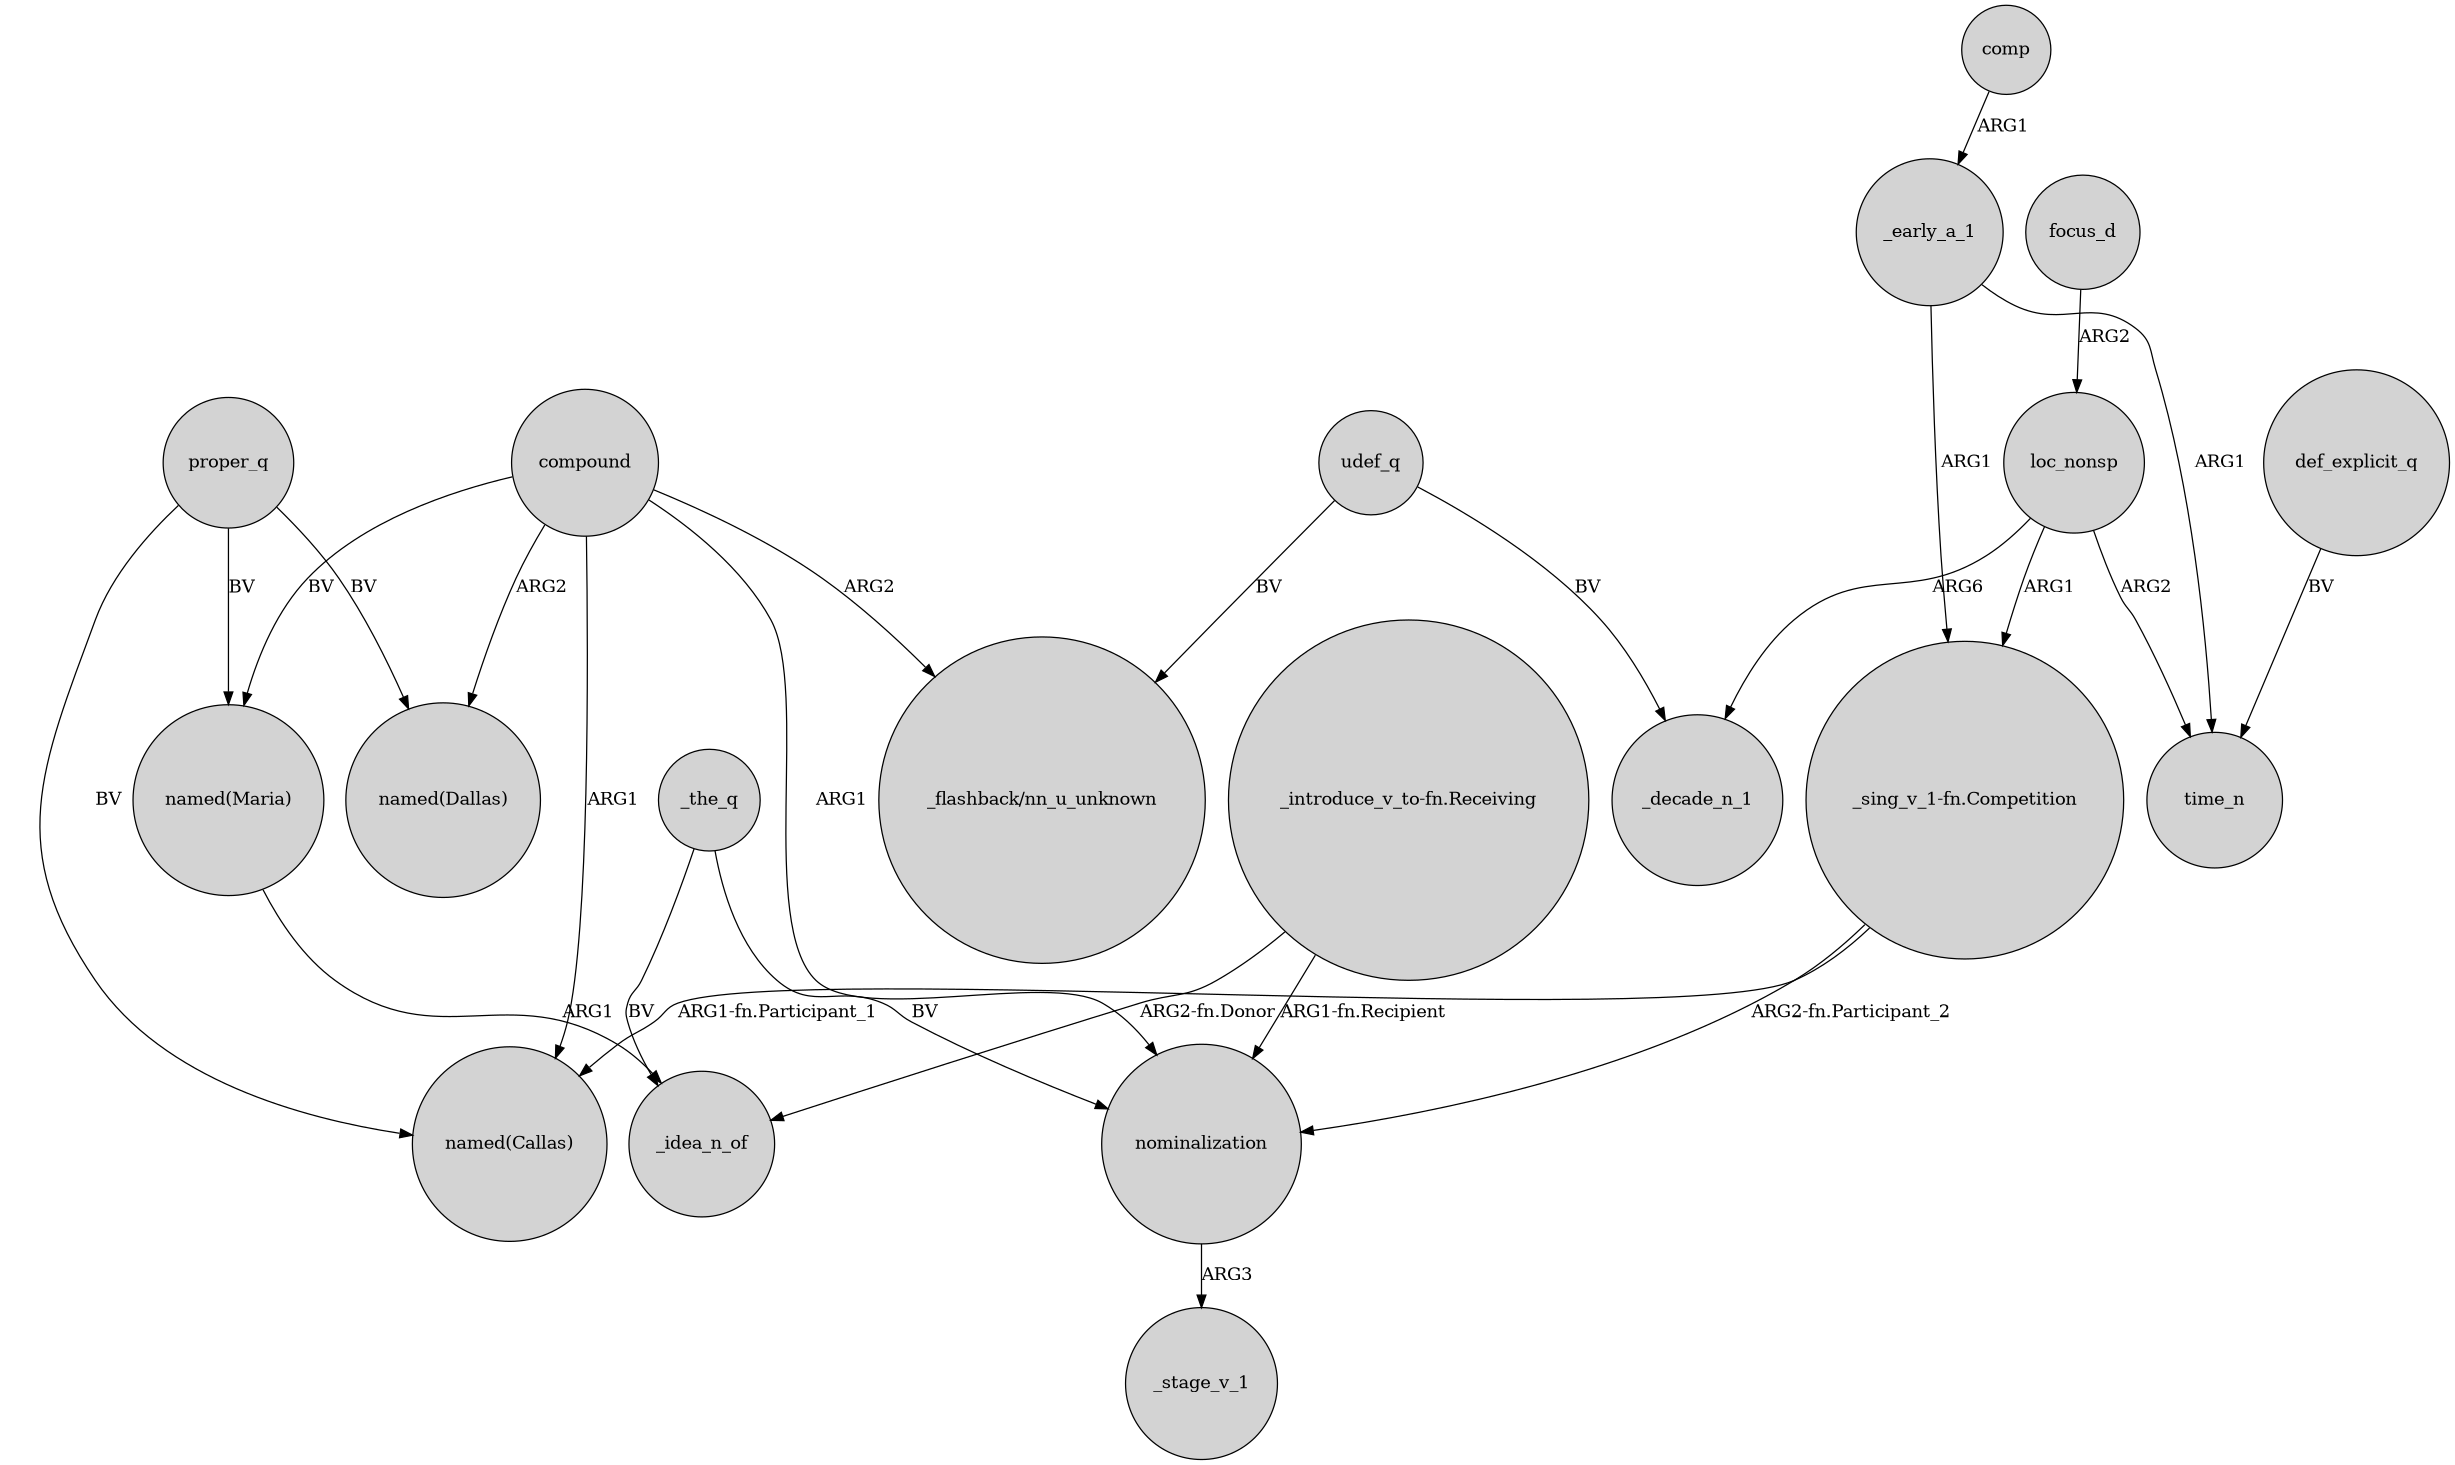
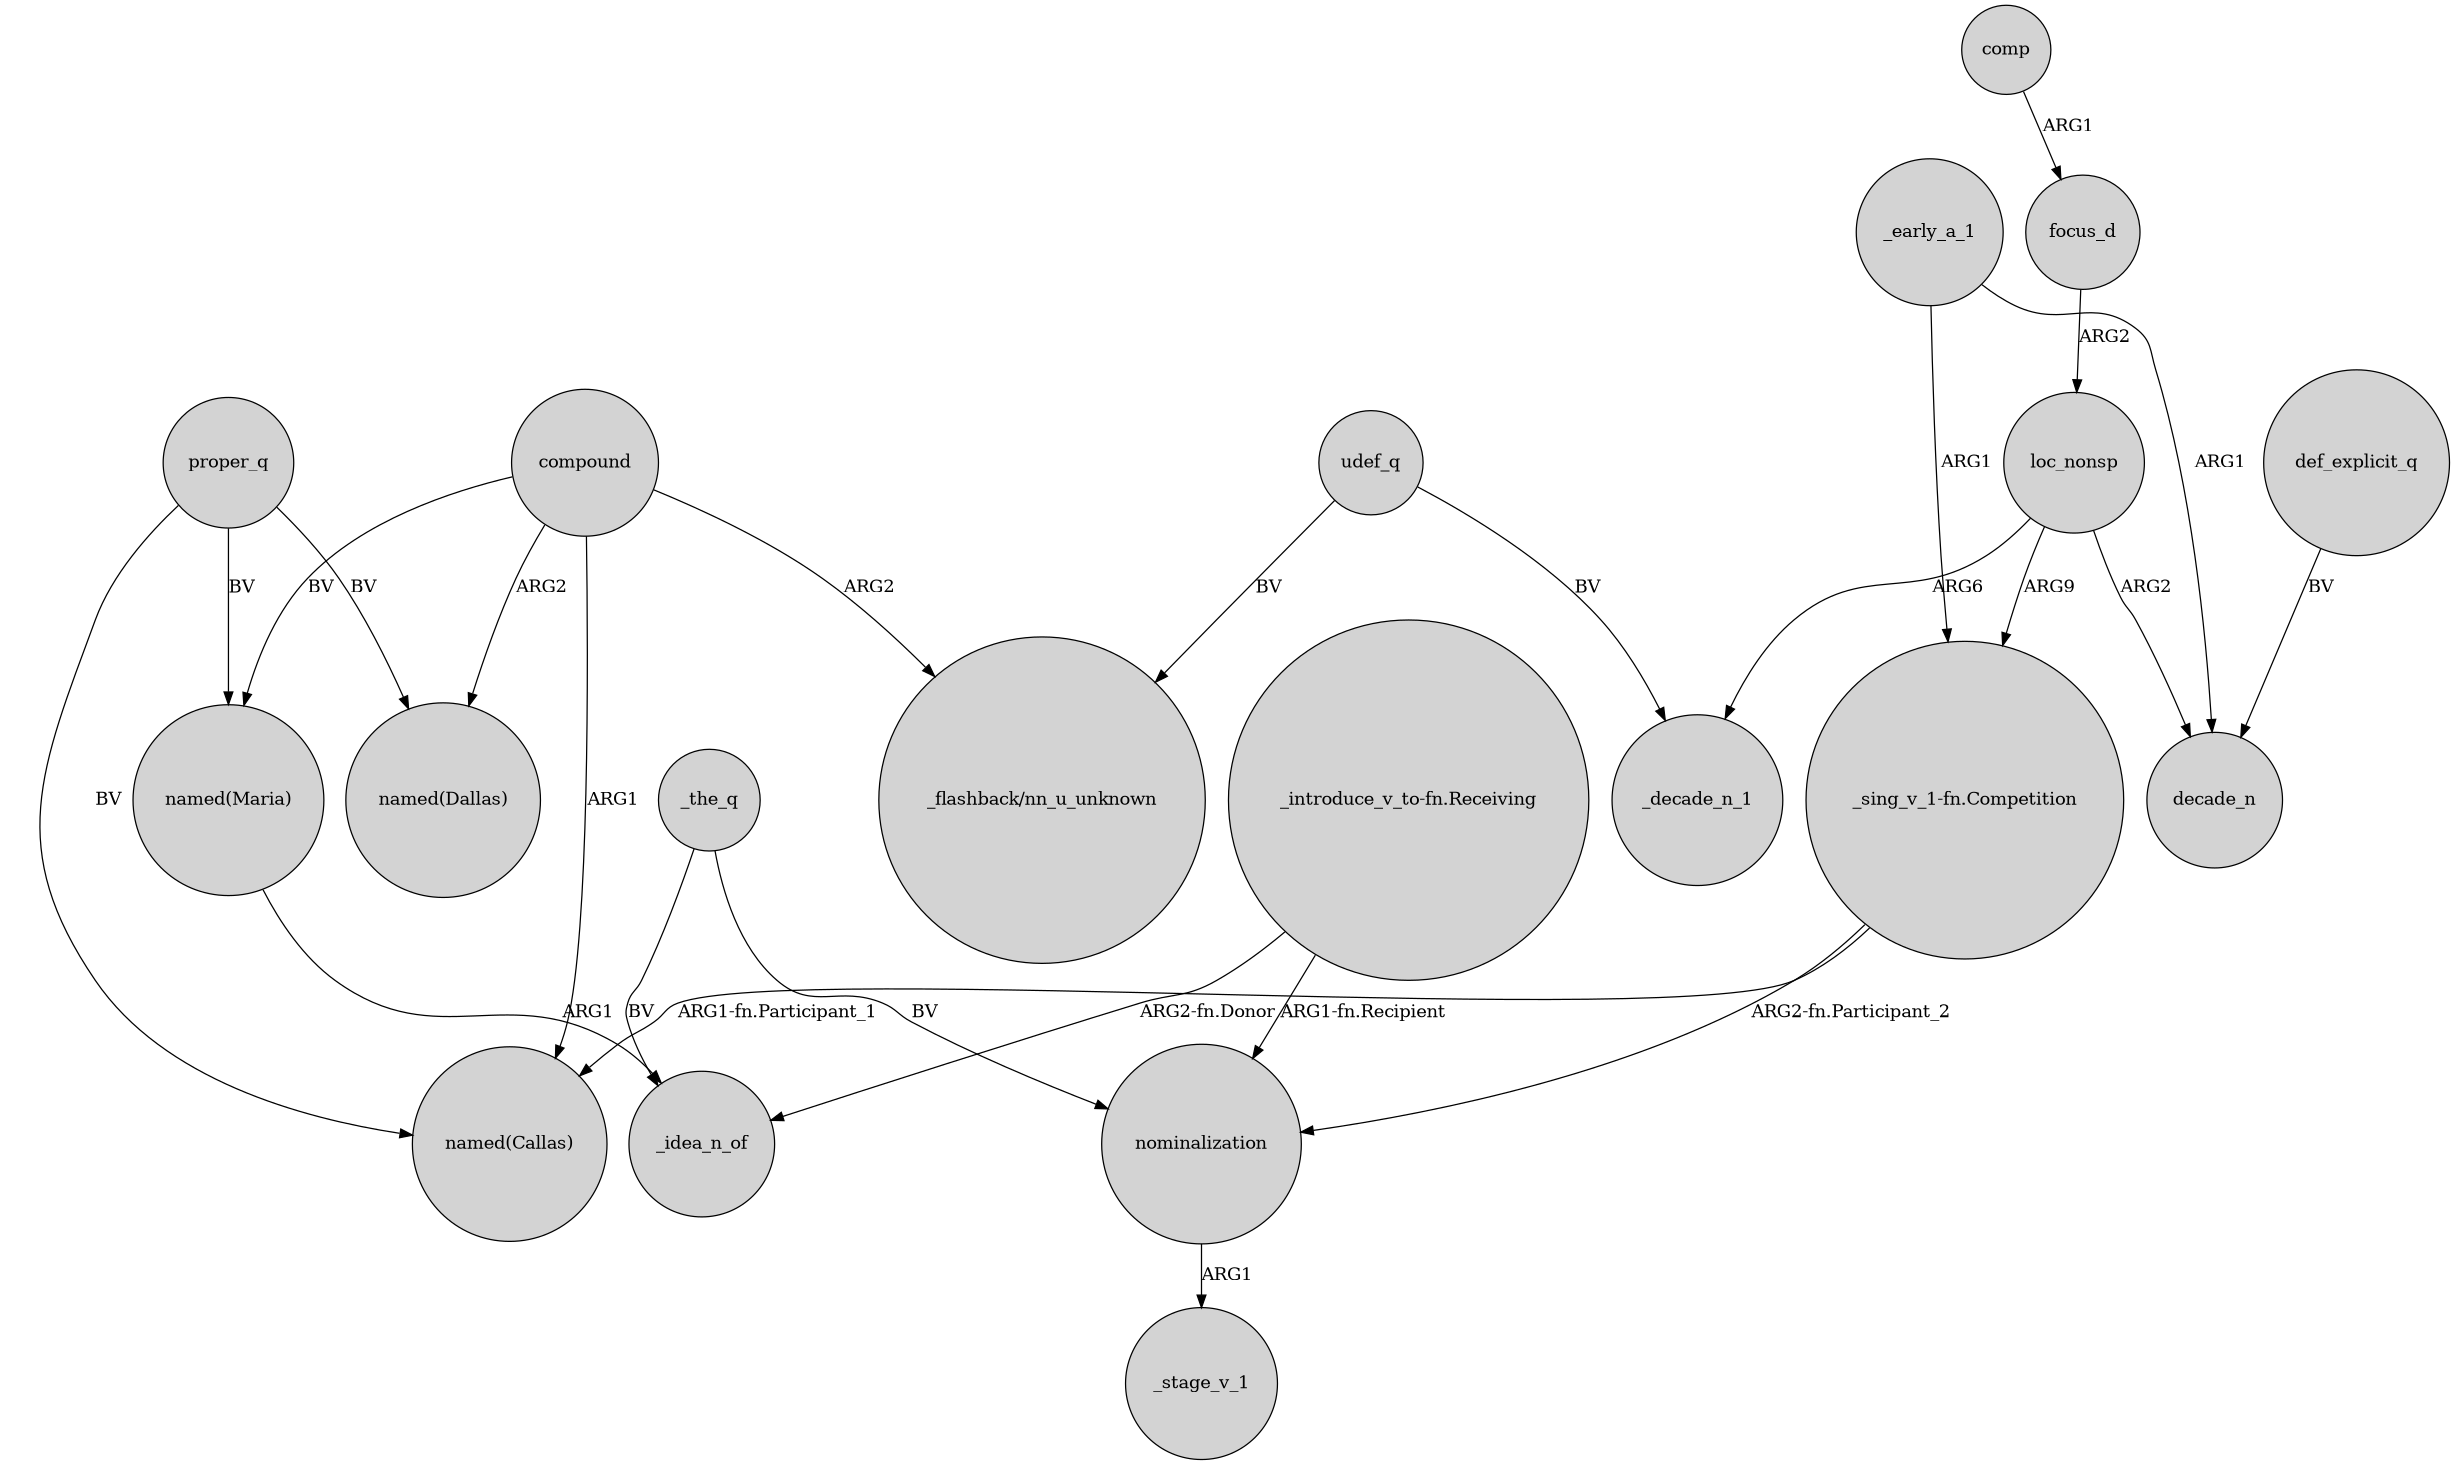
(1976, 122) -> (2040, 130)
(2050, 588) -> (2050, 588)
(2215, 800) -> (2215, 800)
(789, 893) -> none
(1227, 1276) -> (1227, 1276)
